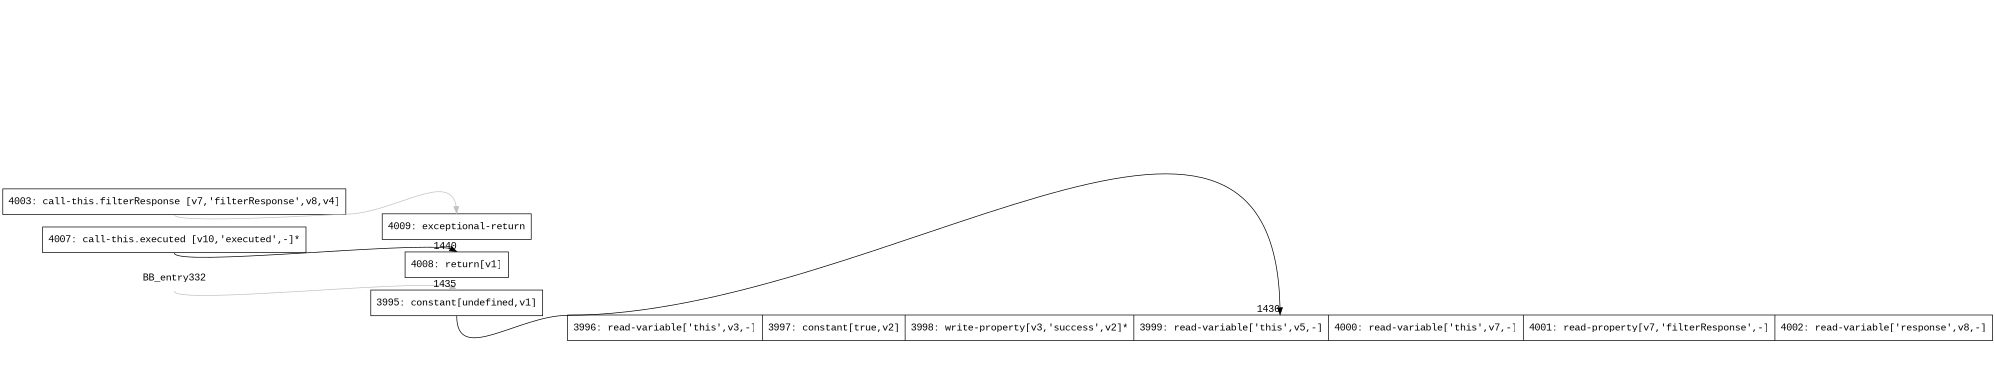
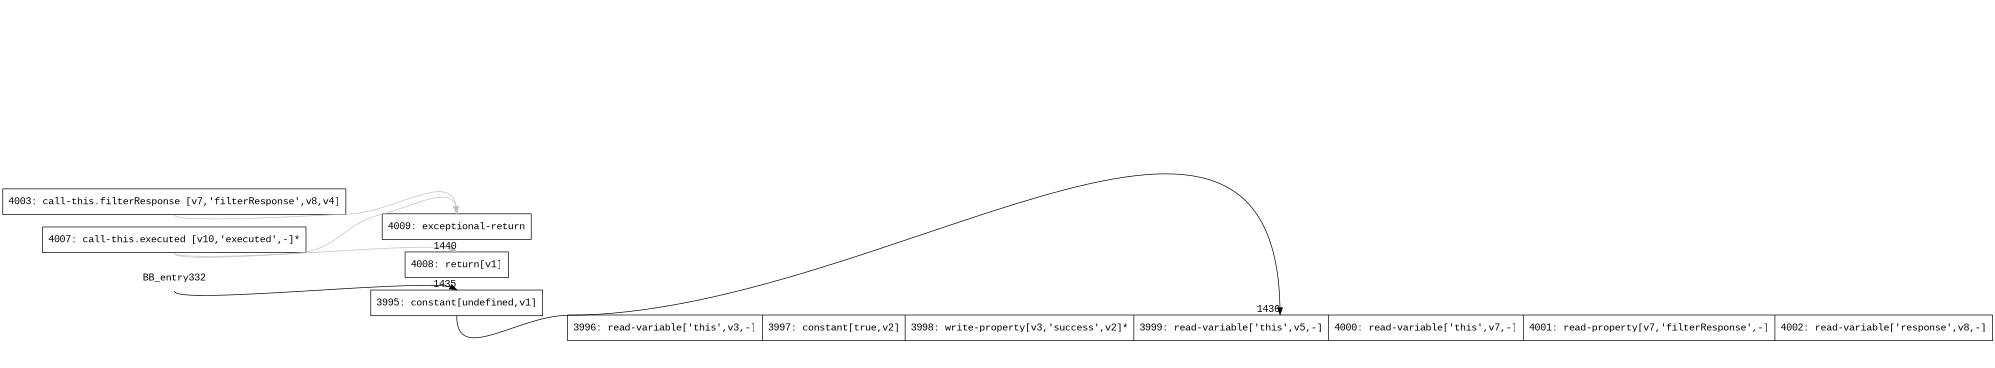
none -> (322, 247)
(312, 252) -> (326, 252)
(312, 291) -> (312, 291)
